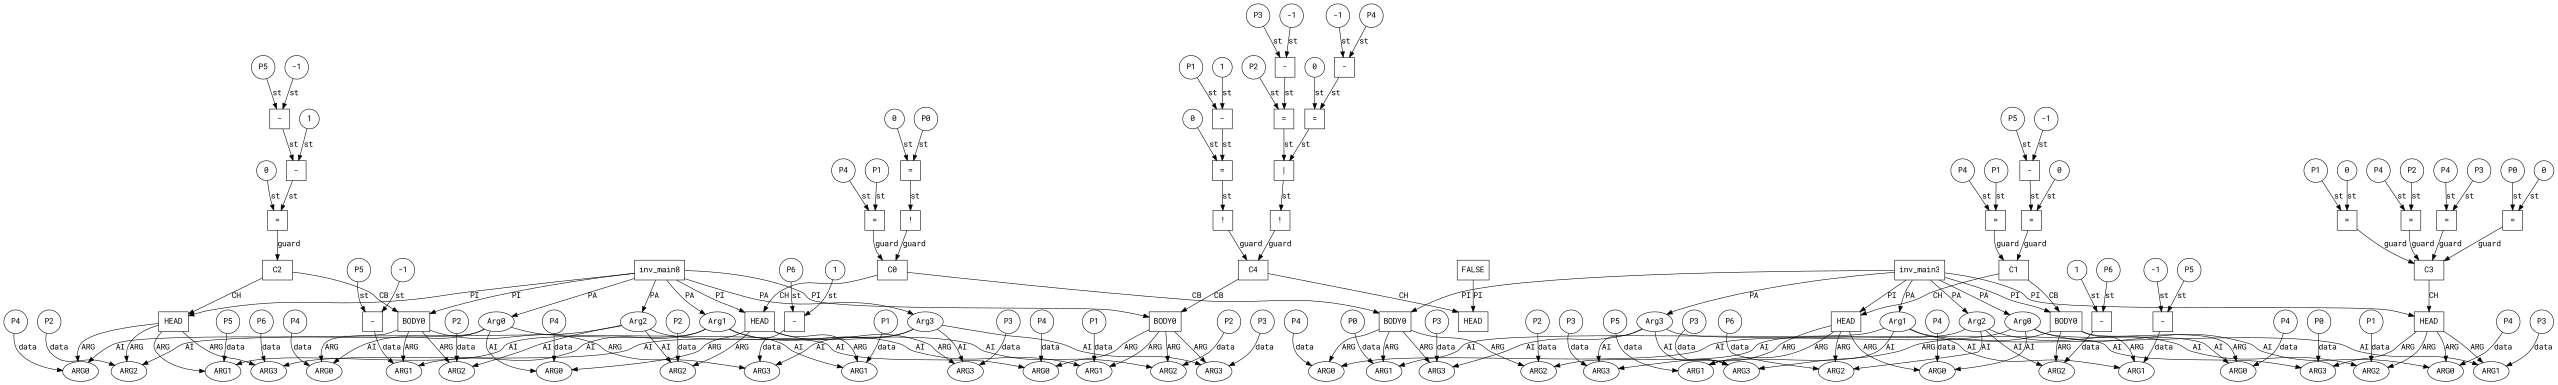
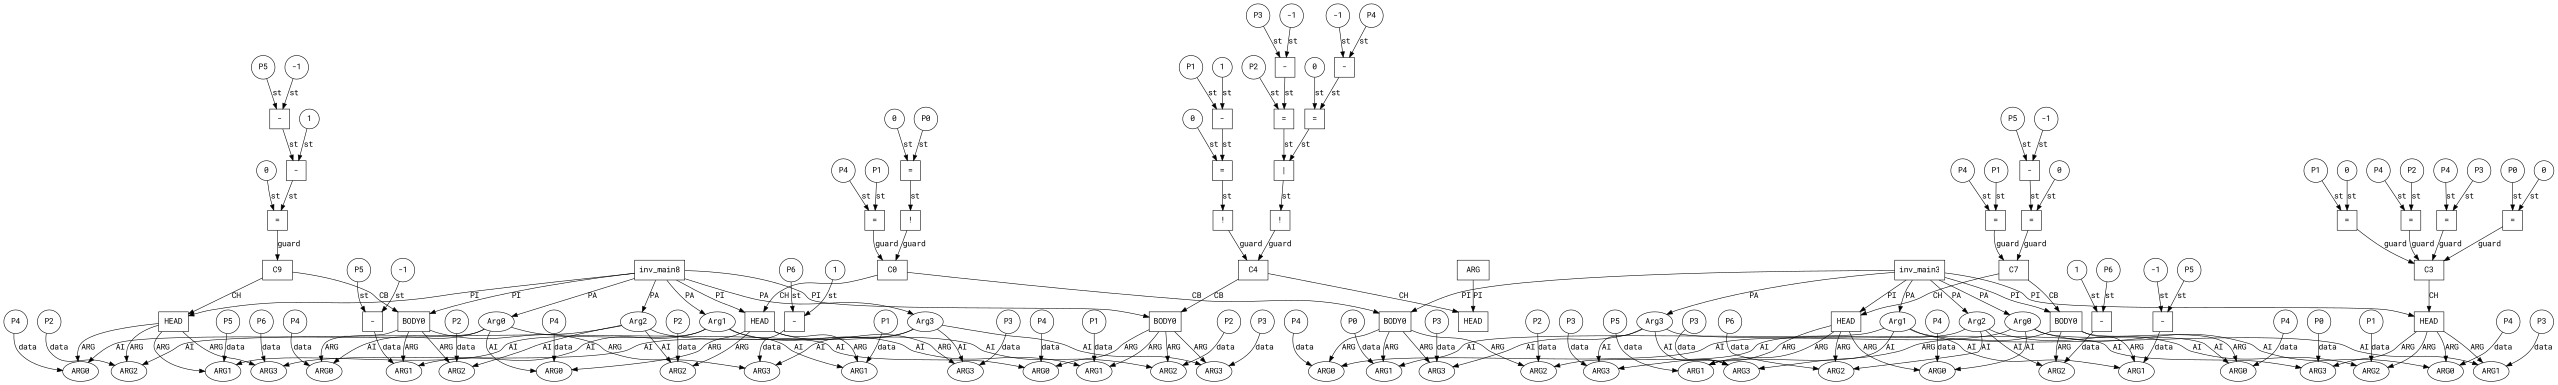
(277, 270) -> (277, 270)
(1473, 270) -> (1473, 270)
(2014, 270) -> (2014, 270)
